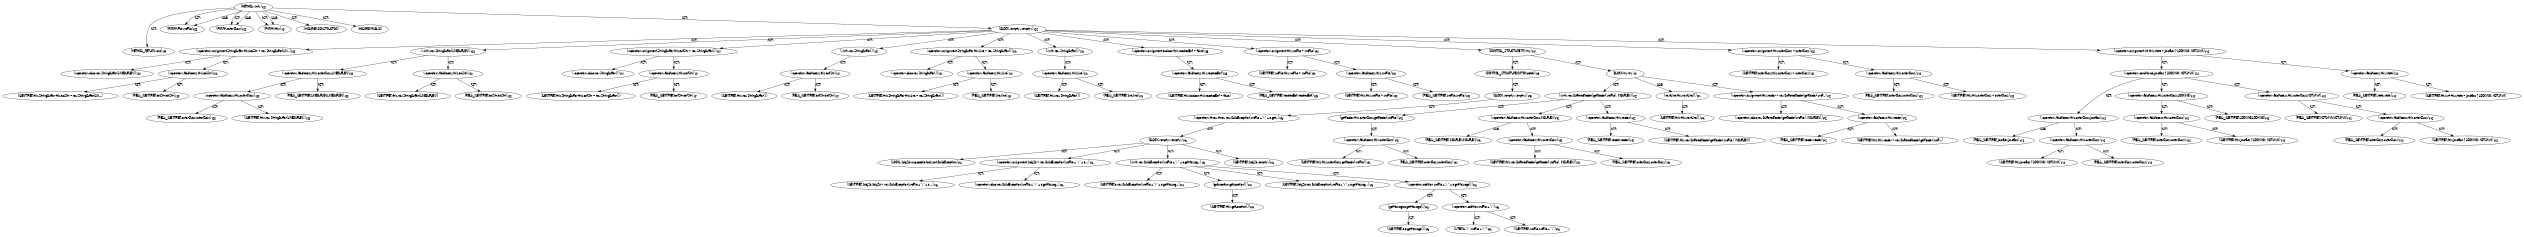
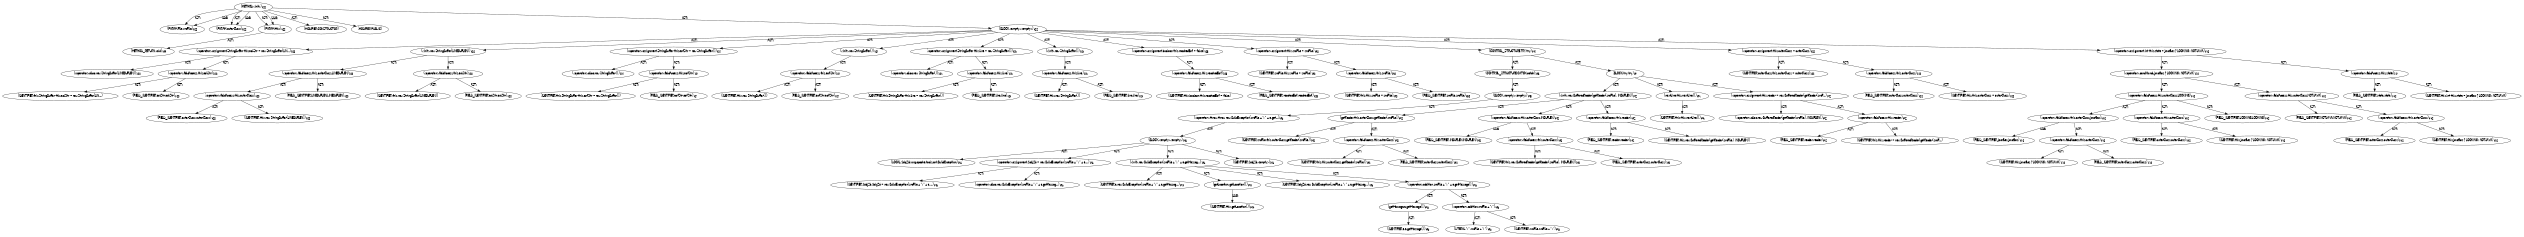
(181, 13) -> (216, 41)
(283, 29) -> (283, 29)
(2396, 73) -> (2396, 73)
(1661, 85) -> (1661, 85)
(2108, 90) -> (2119, 107)
(1468, 96) -> (1468, 96)
(1479, 140) -> (1479, 140)
none -> (1278, 141)
(1236, 196) -> (1236, 196)
